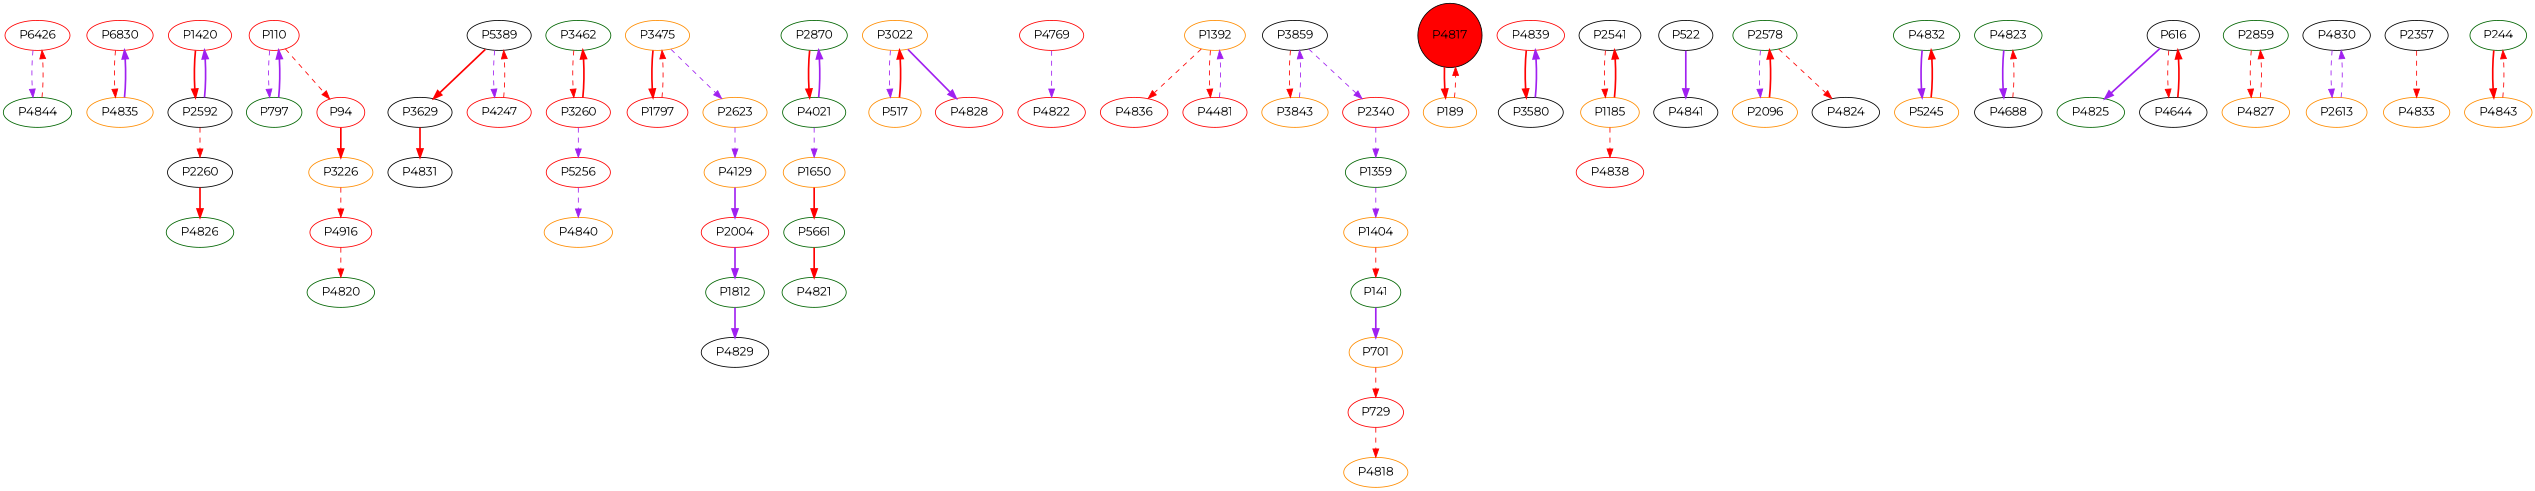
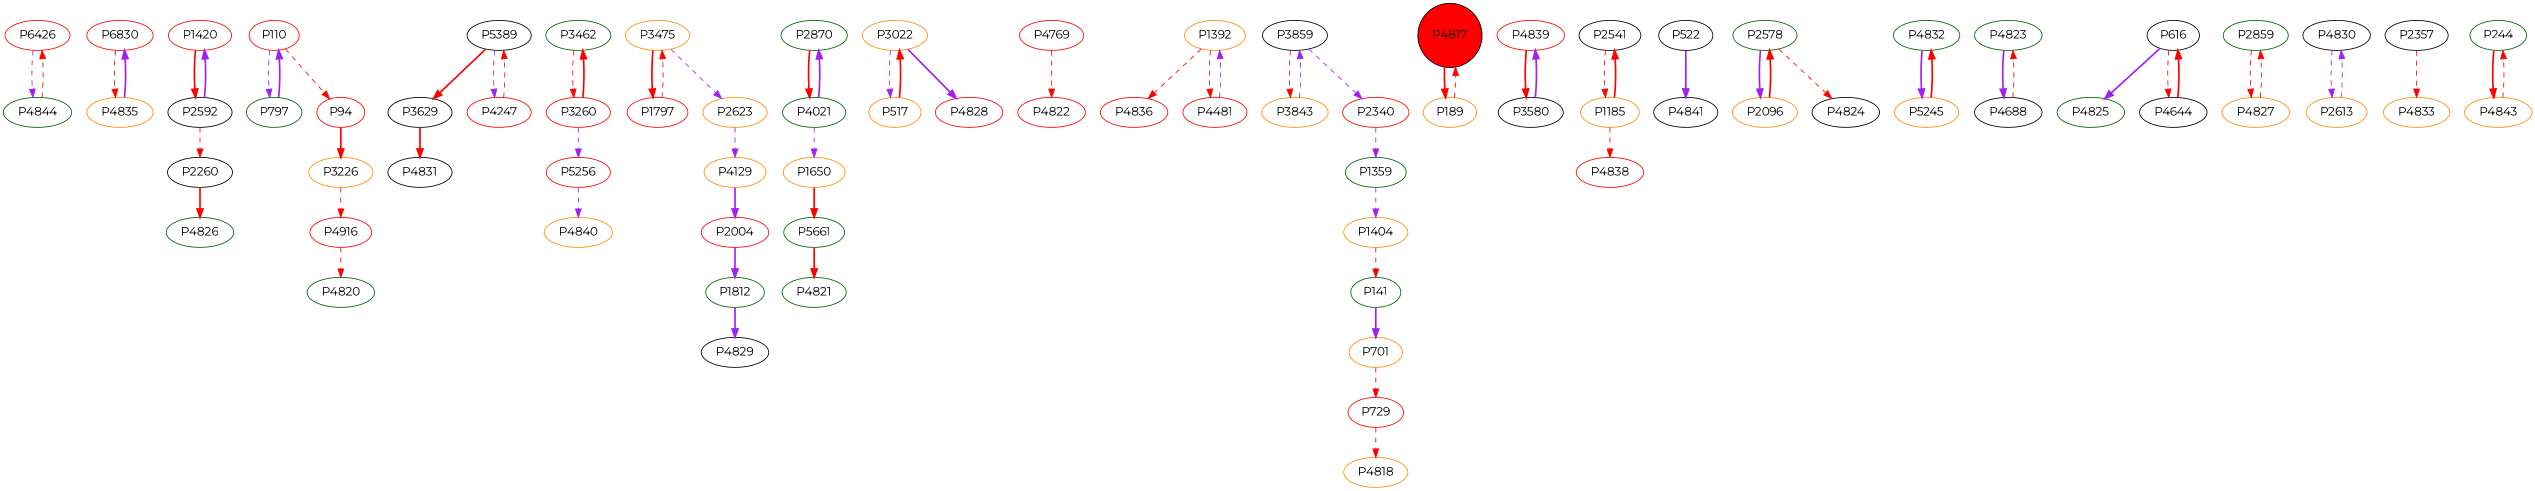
(1052, 70) -> (1052, 70)
(1759, 70) -> (1759, 70)
